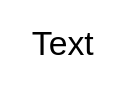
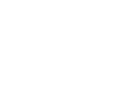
(63, 44) -> none
